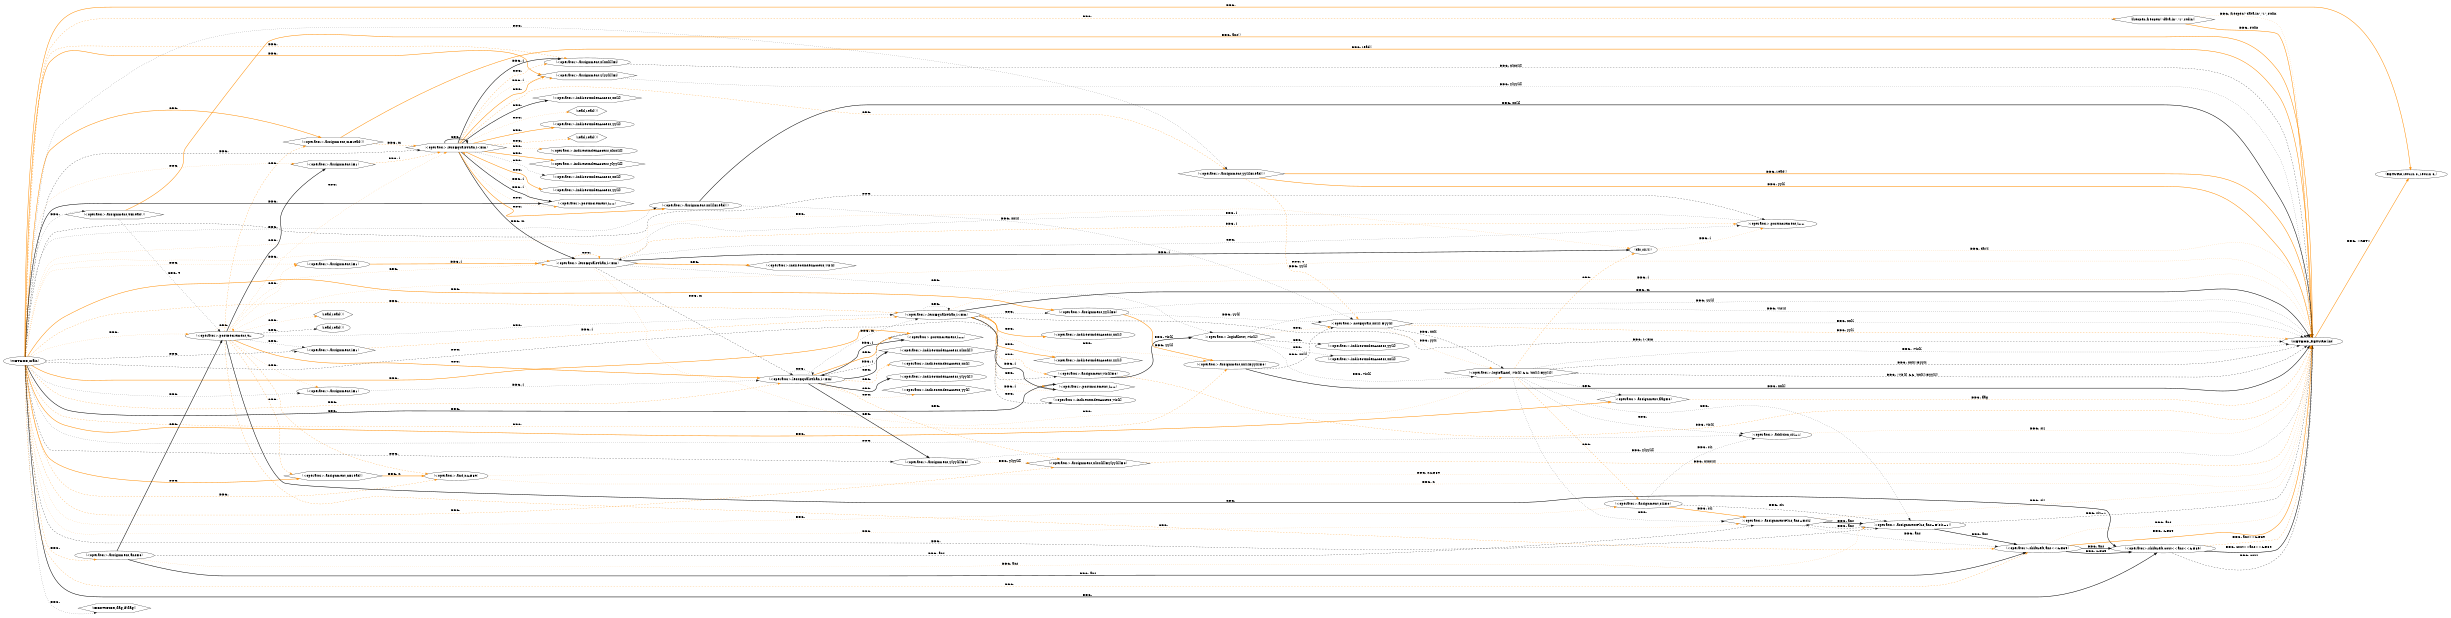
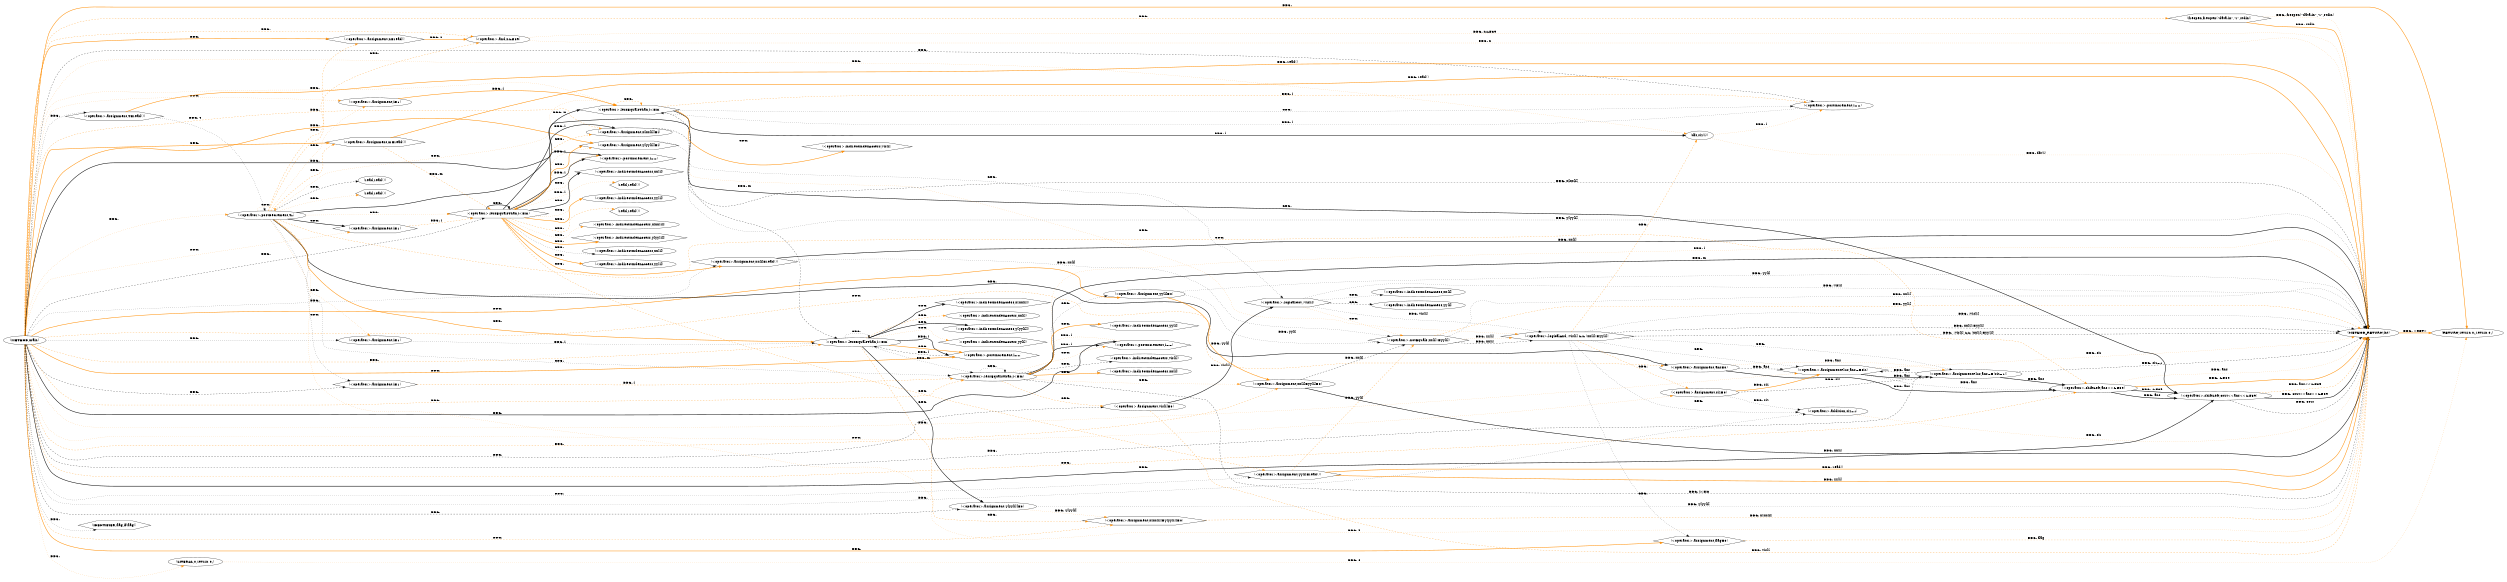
(1231, 35) -> (1288, 62)
(695, 206) -> (745, 262)
(174, 273) -> (195, 118)
(169, 447) -> (978, 285)
none -> (195, 562)
